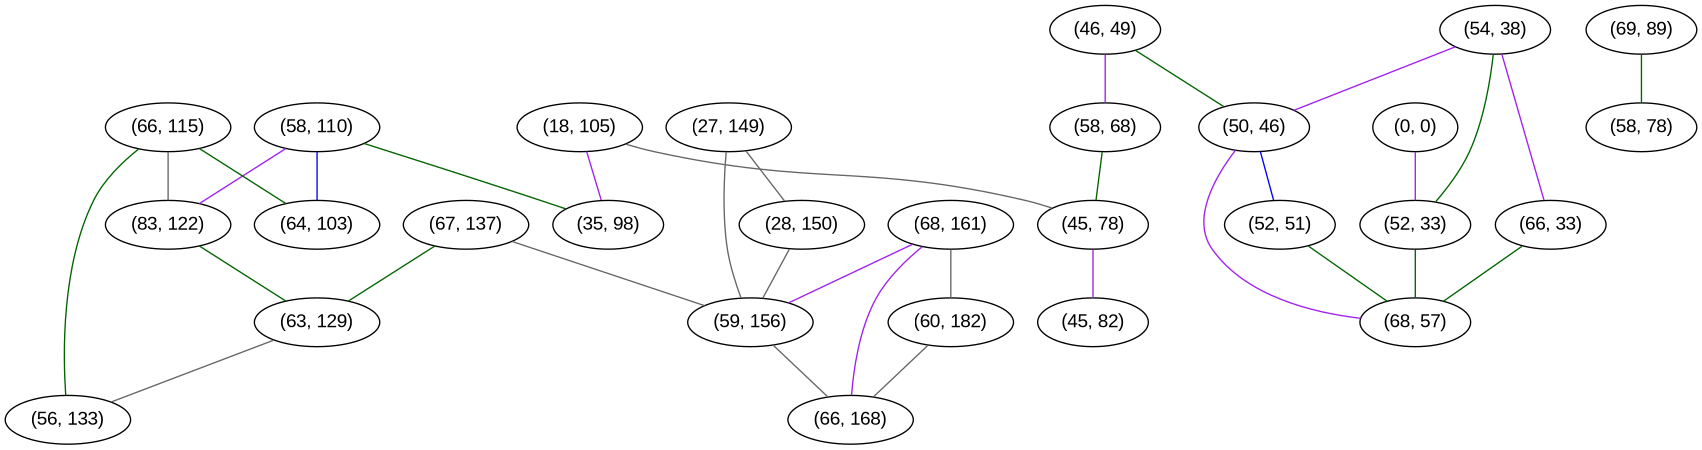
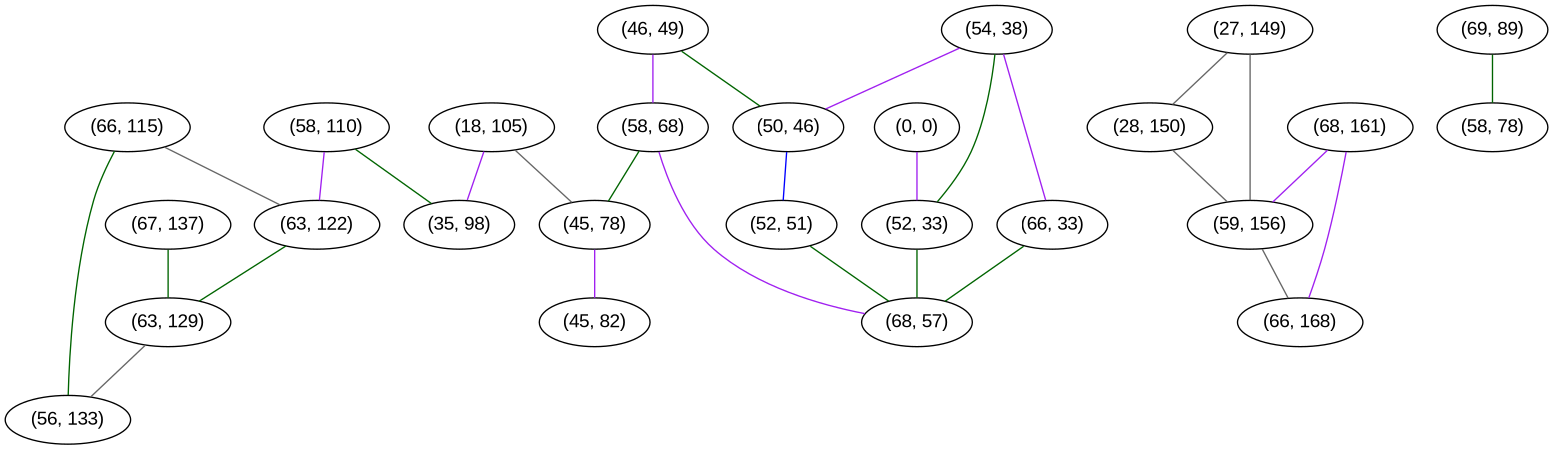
(168, 225) -> (317, 225)
(317, 225) -> none
(1233, 271) -> (735, 265)
(608, 274) -> none
(951, 322) -> none
